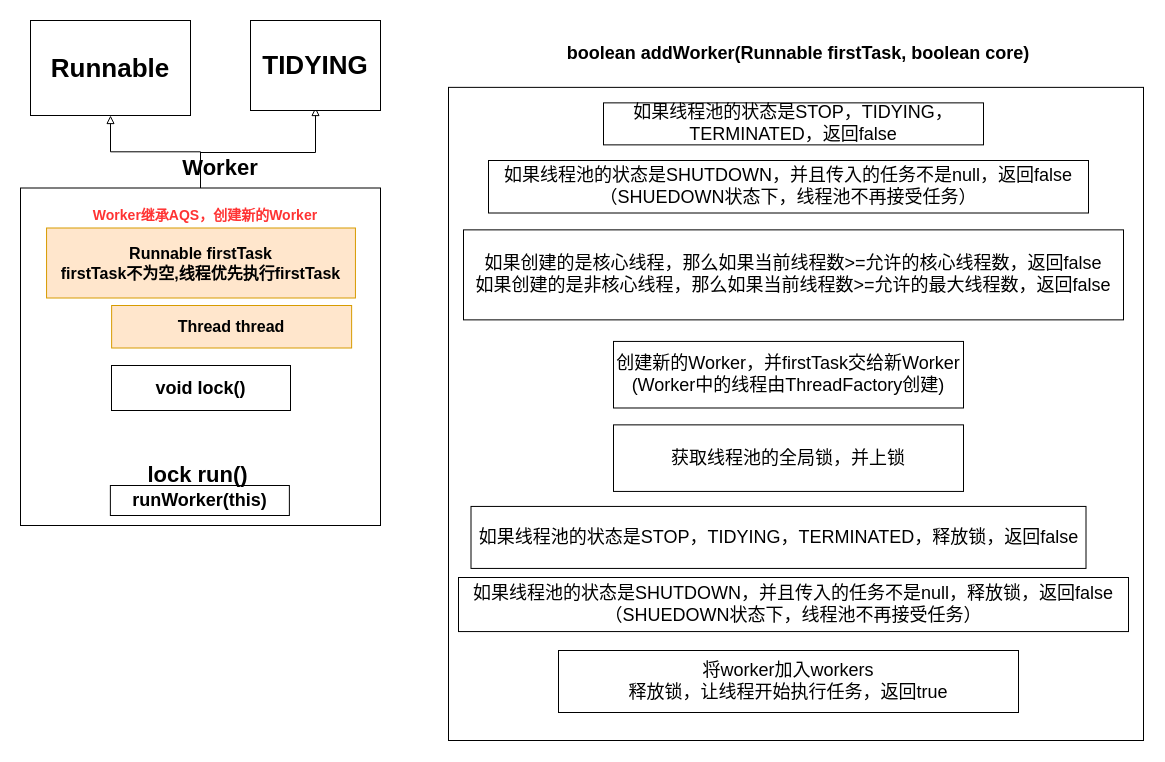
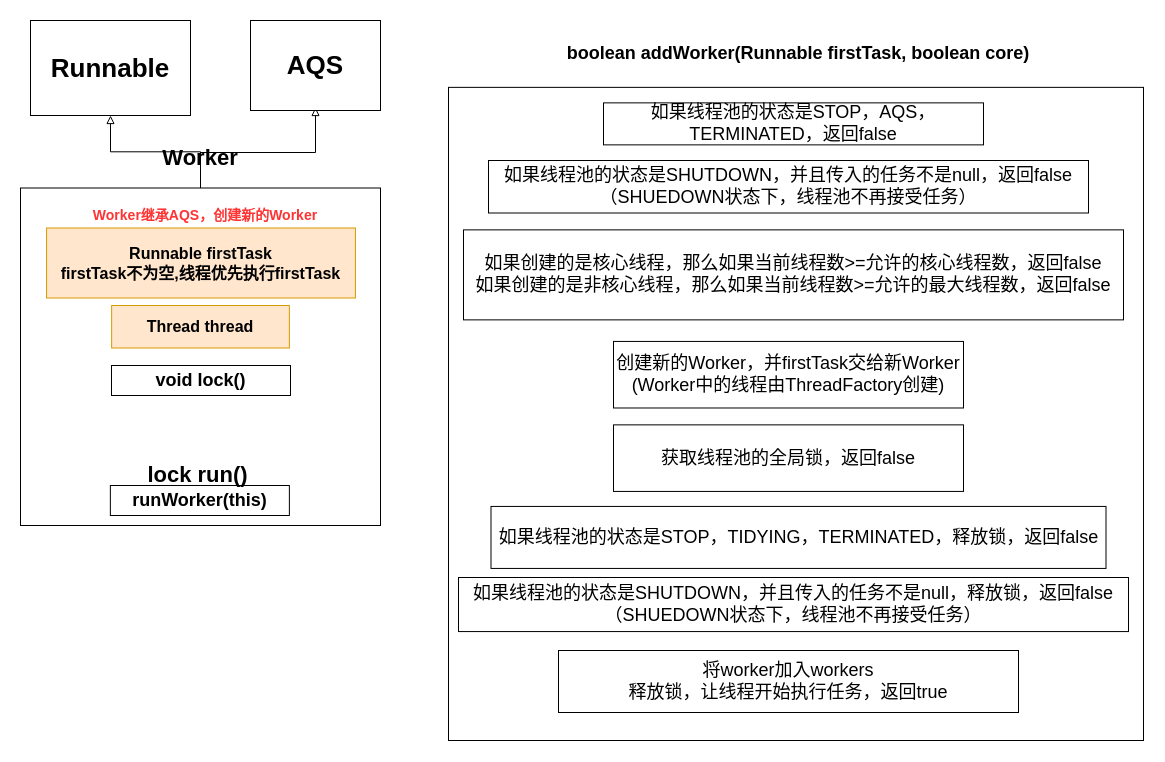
(316, 66) -> (316, 66)
(794, 124) -> (794, 124)
(221, 168) -> (201, 158)
(232, 327) -> (201, 327)
(201, 388) -> (201, 381)
(789, 459) -> (789, 459)
(779, 537) -> (799, 537)
